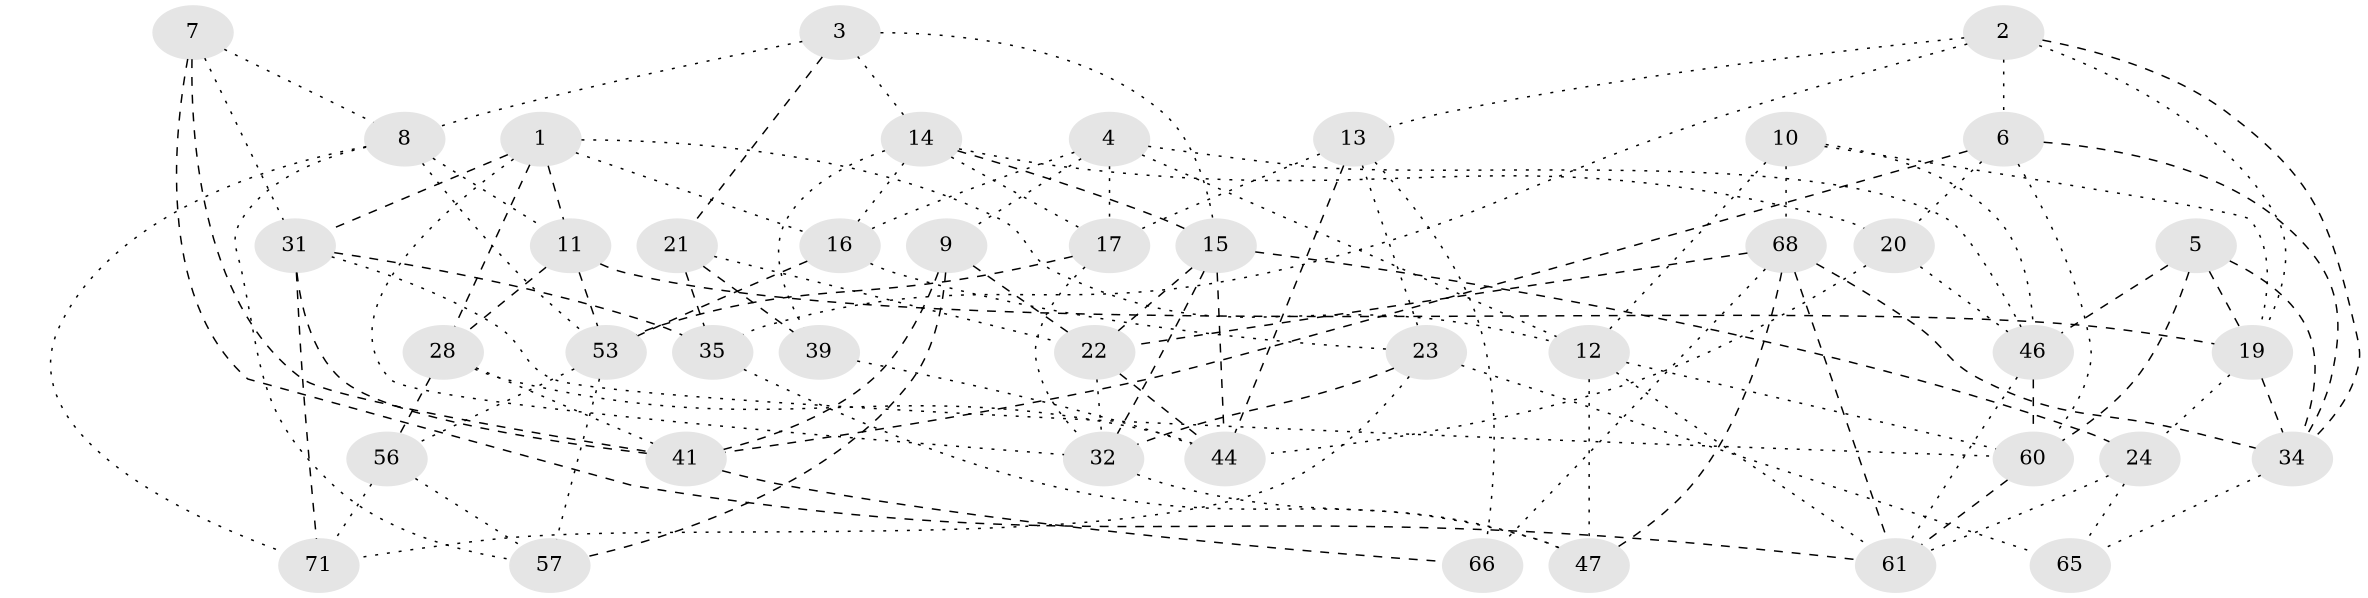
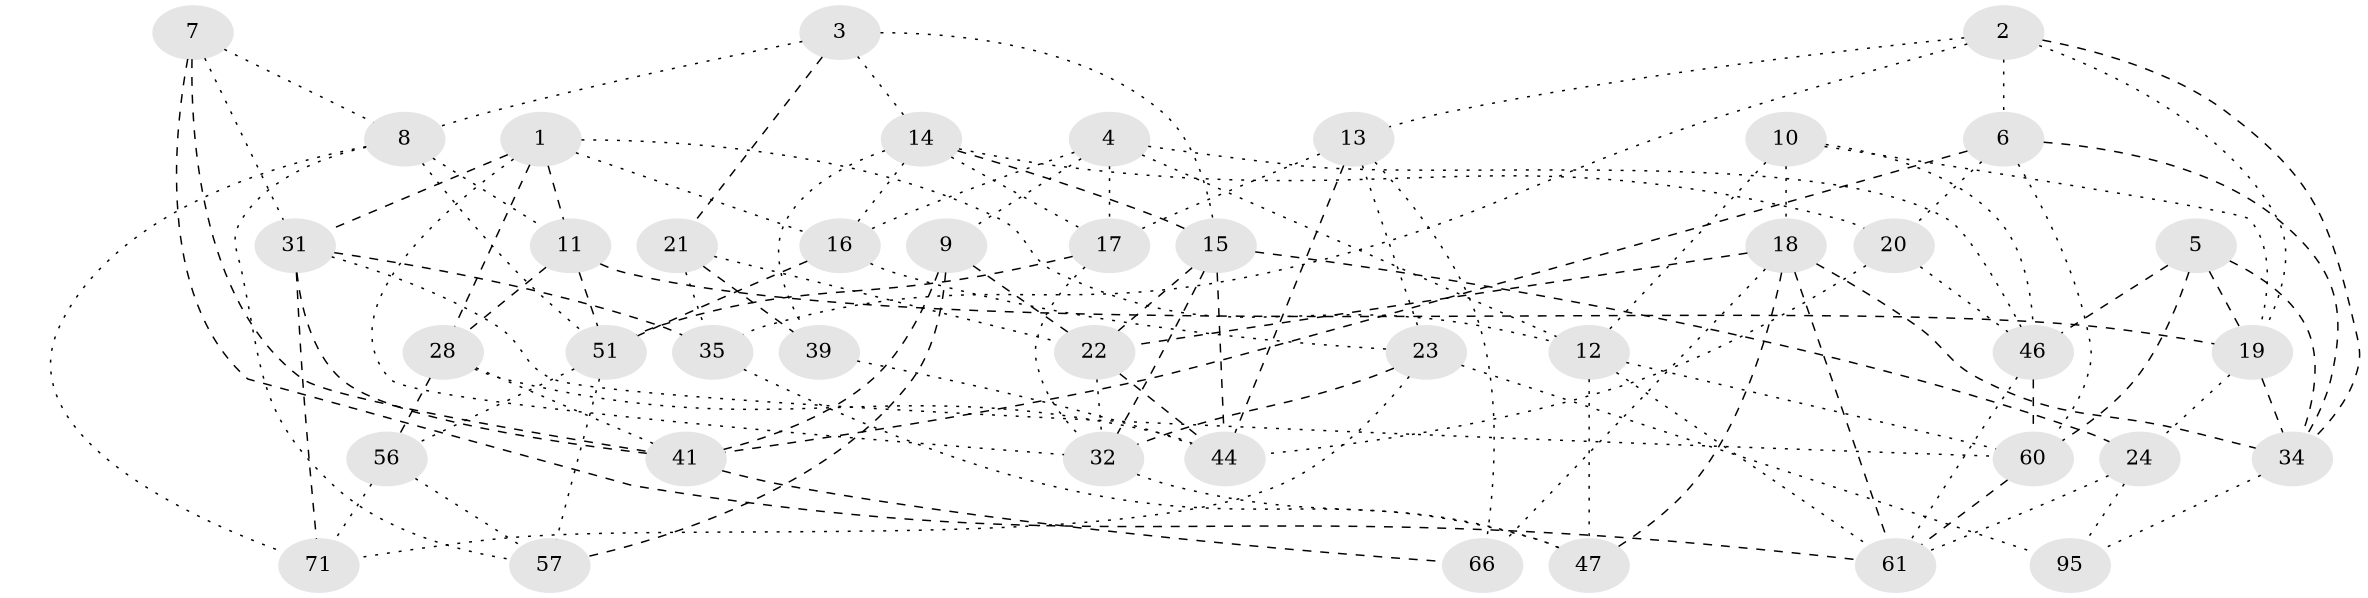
(1786, 246) -> (1786, 246)
(695, 299) -> (695, 299)
(606, 352) -> (606, 352)
(2070, 566) -> (2070, 566)
